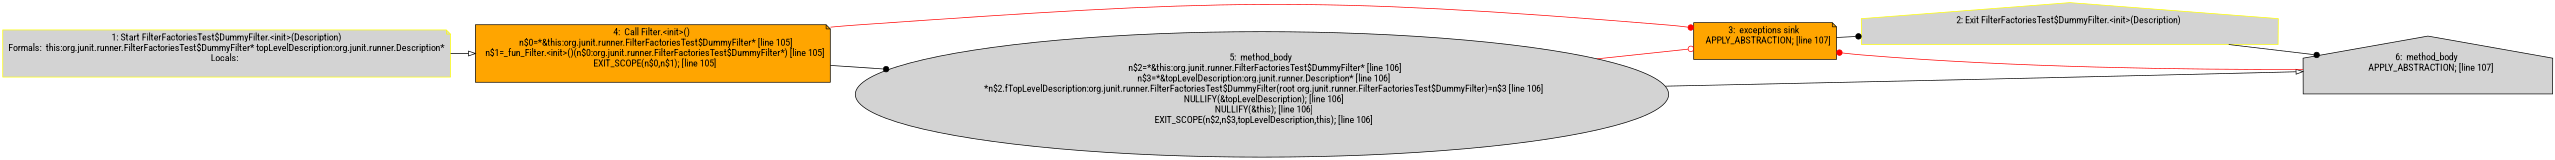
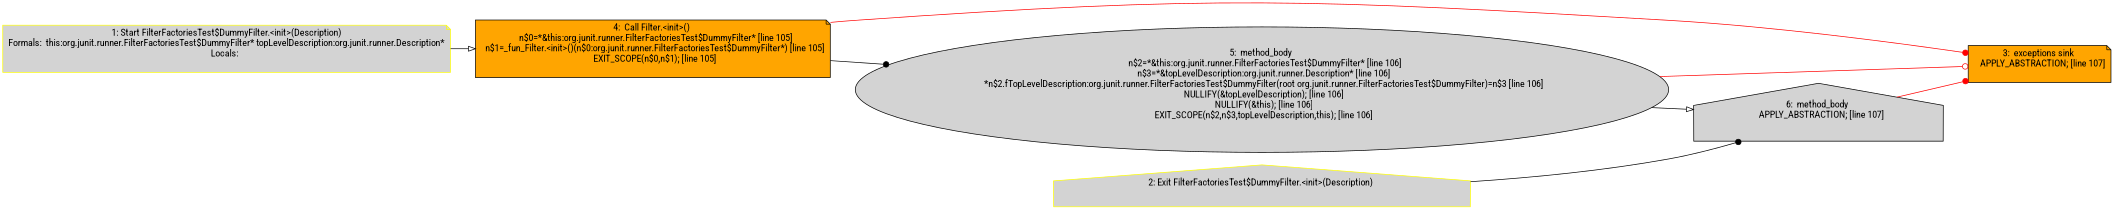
(1846, 37) -> none
